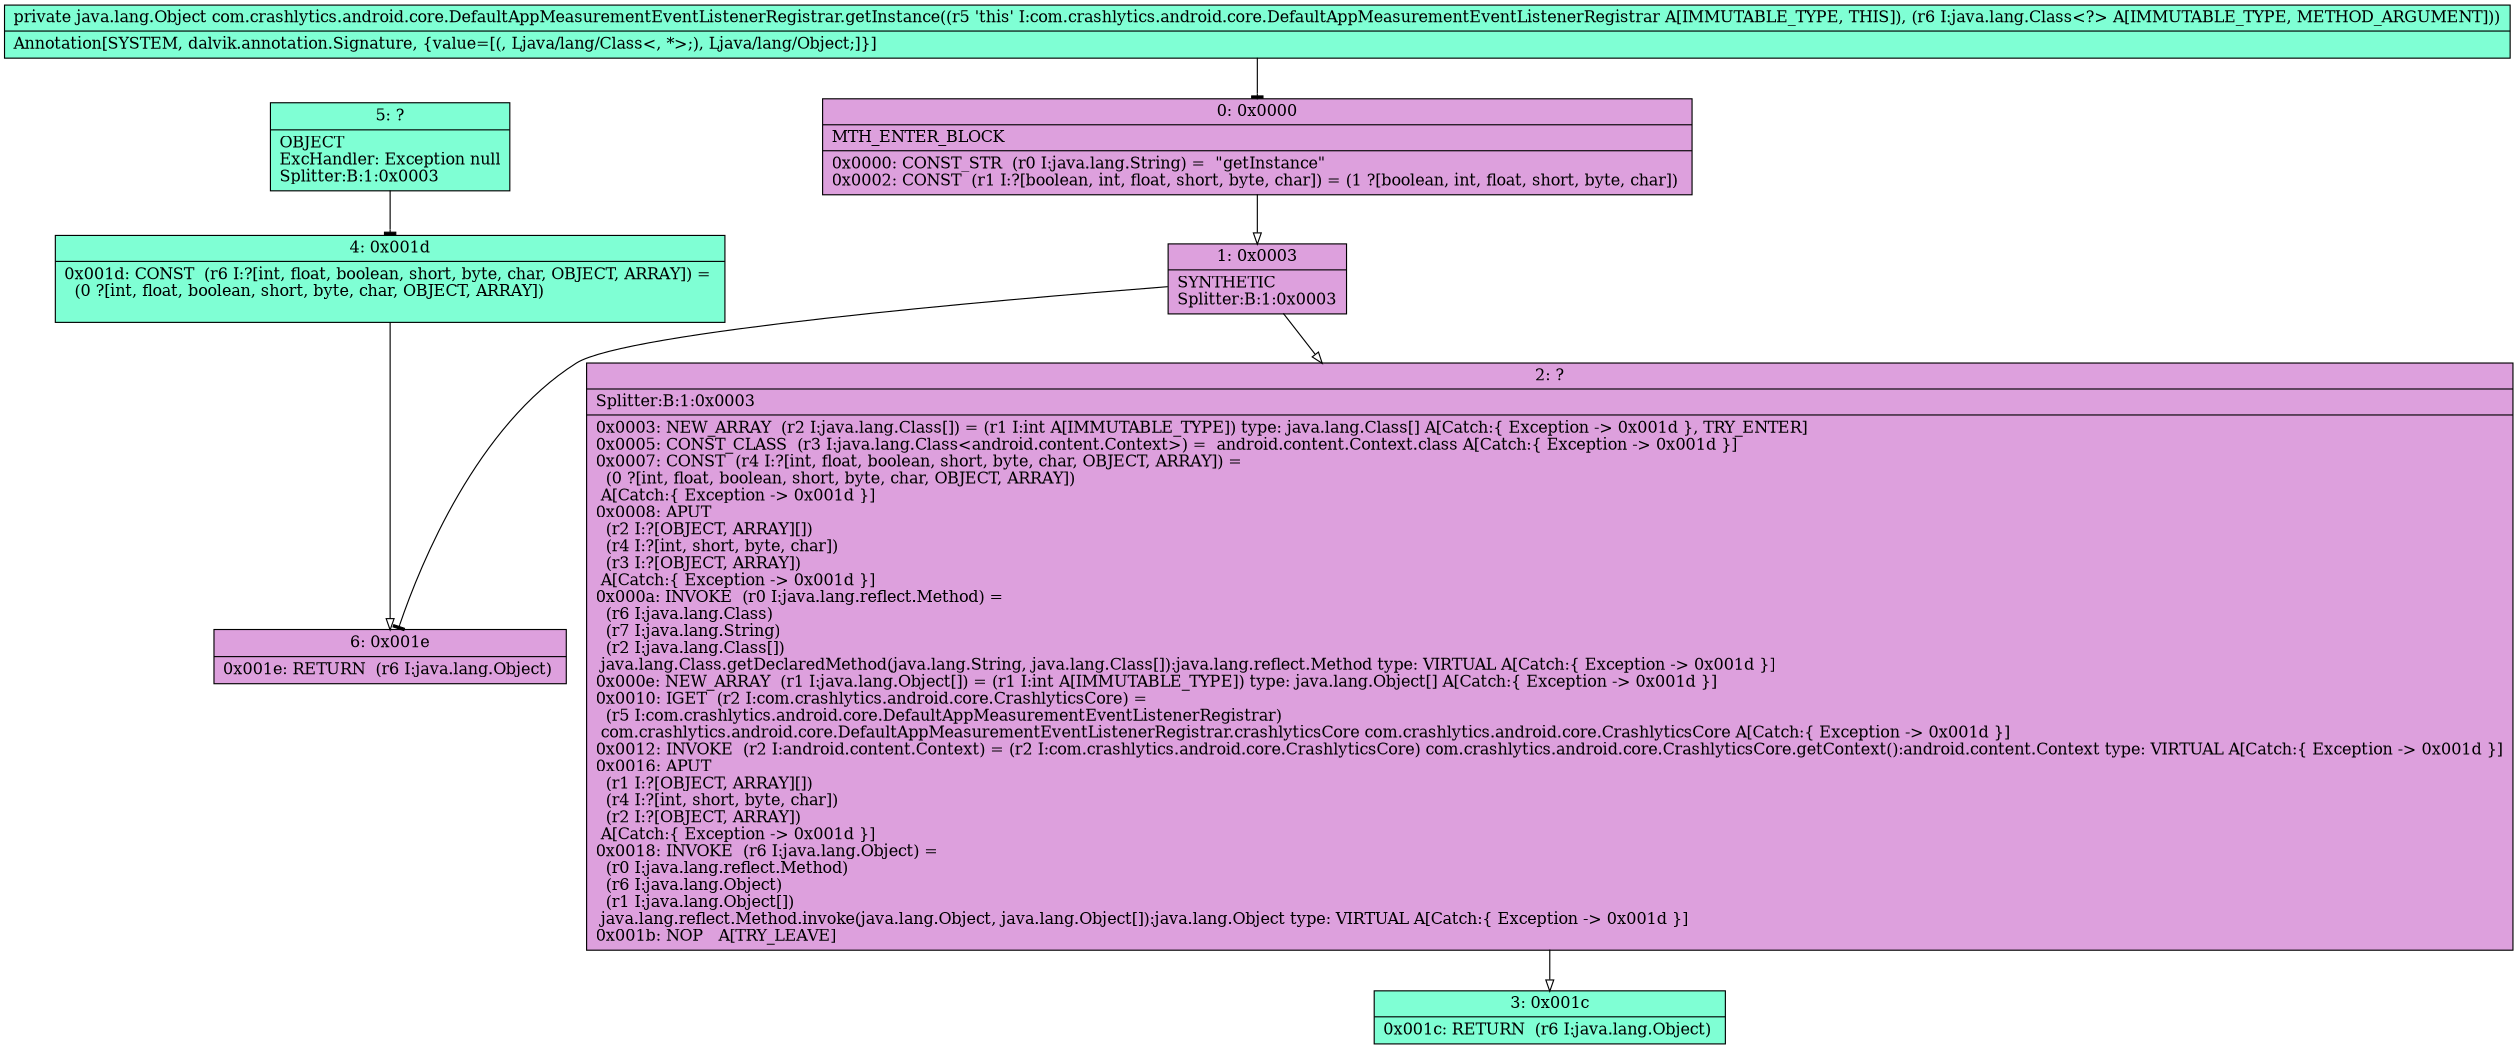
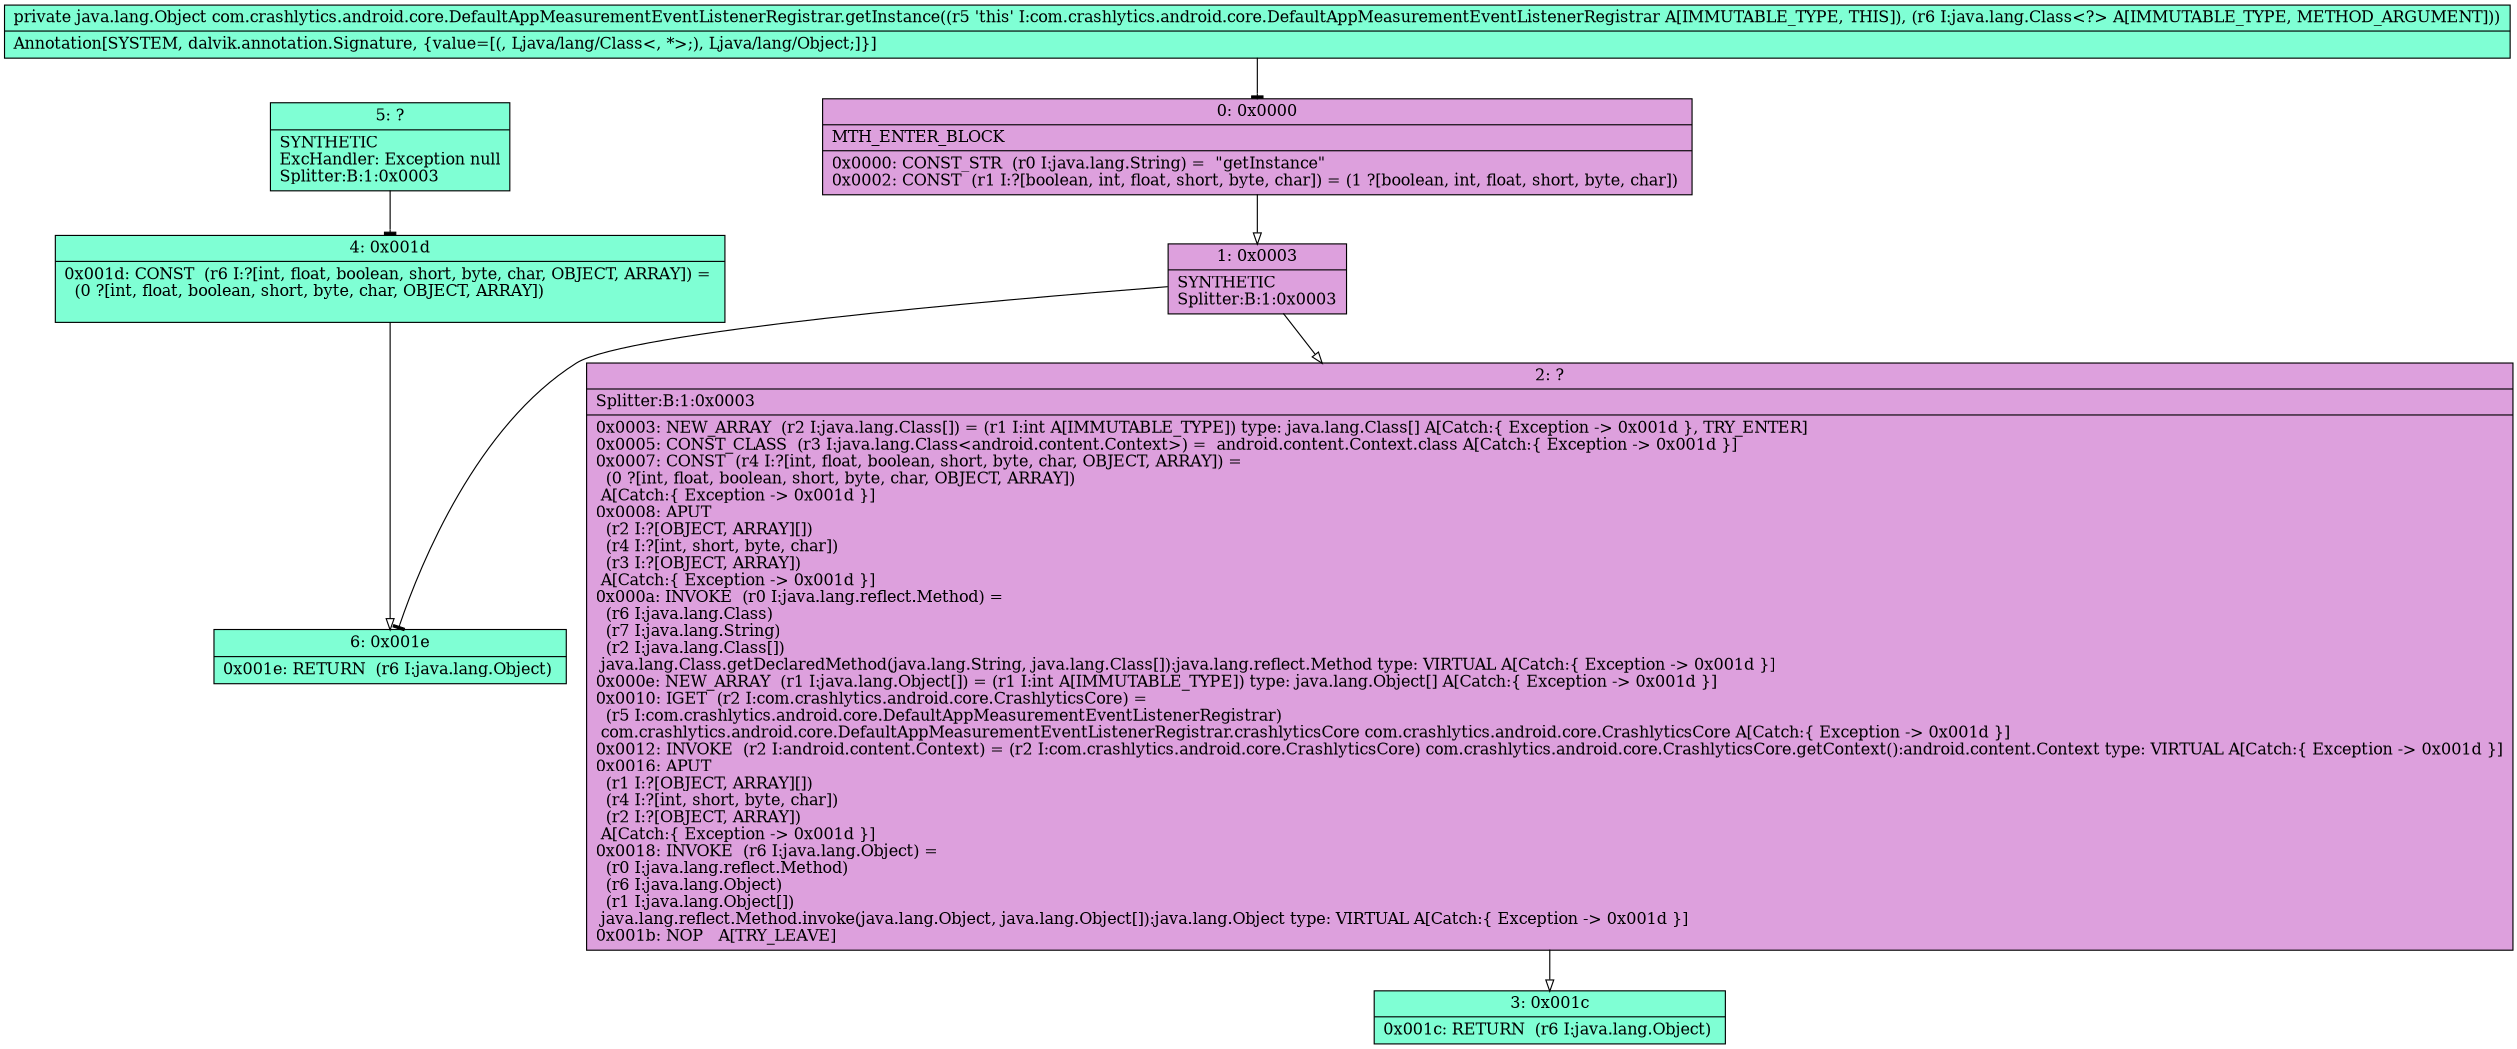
(312, 143) -> (329, 143)
(390, 657) -> (390, 657)
